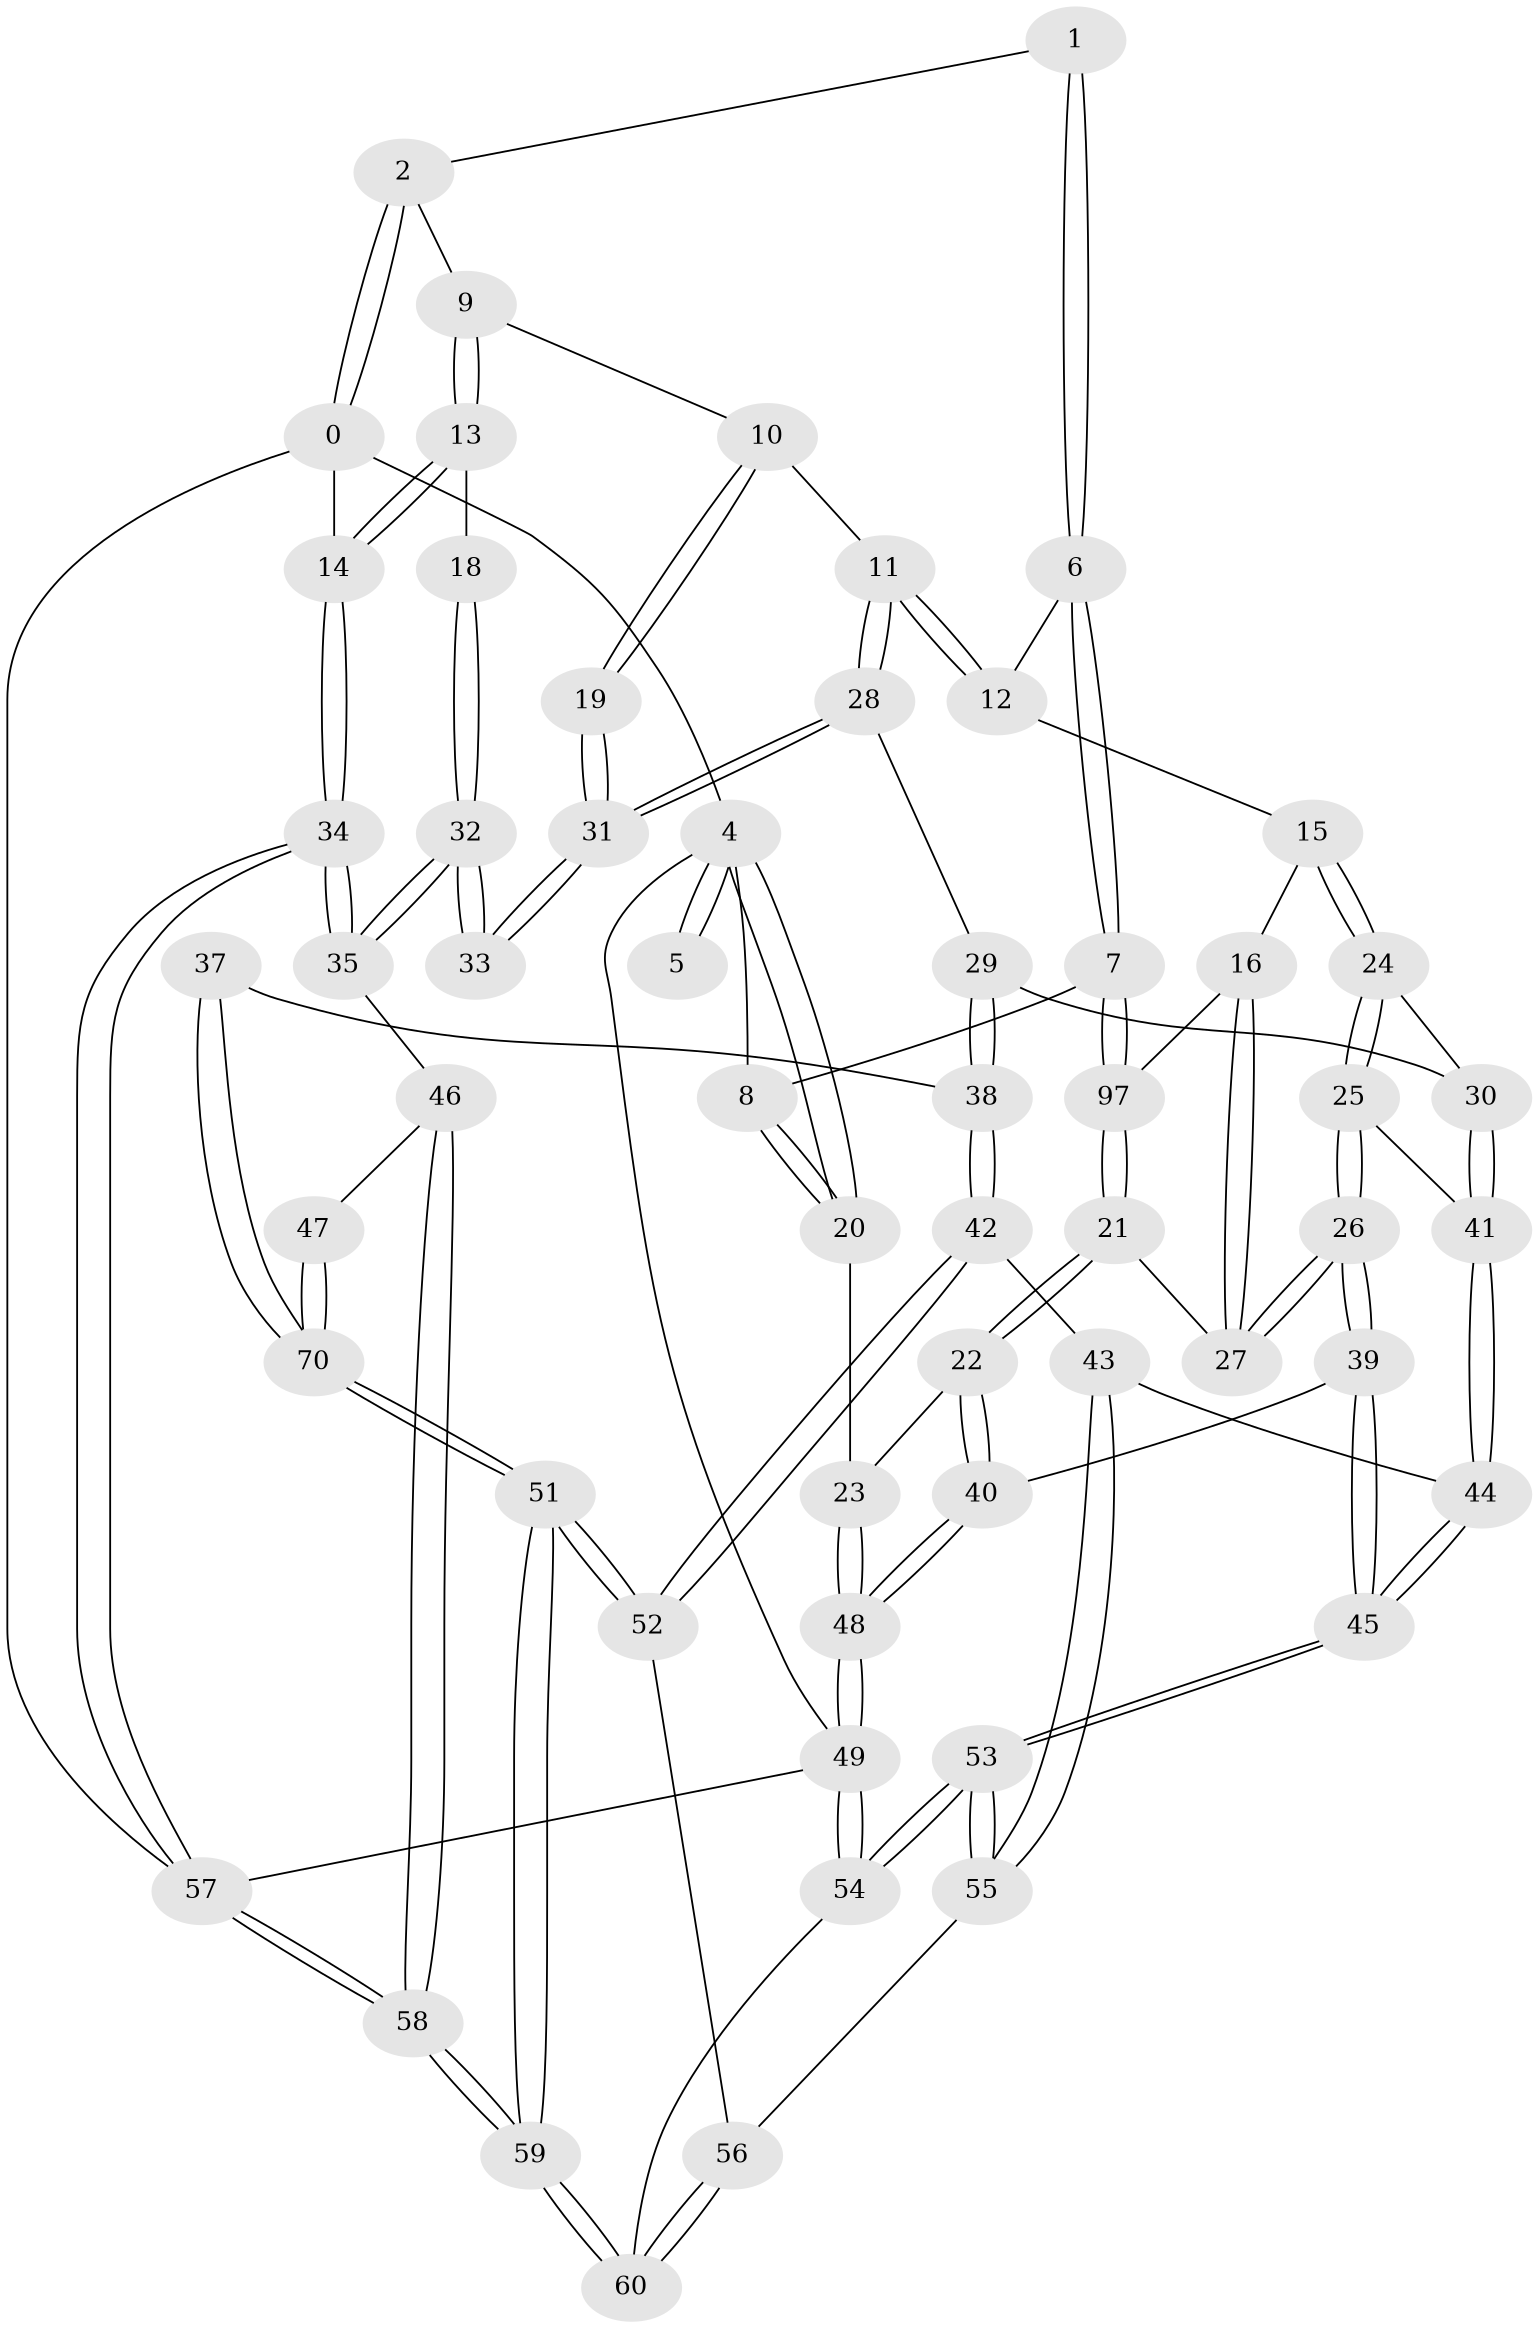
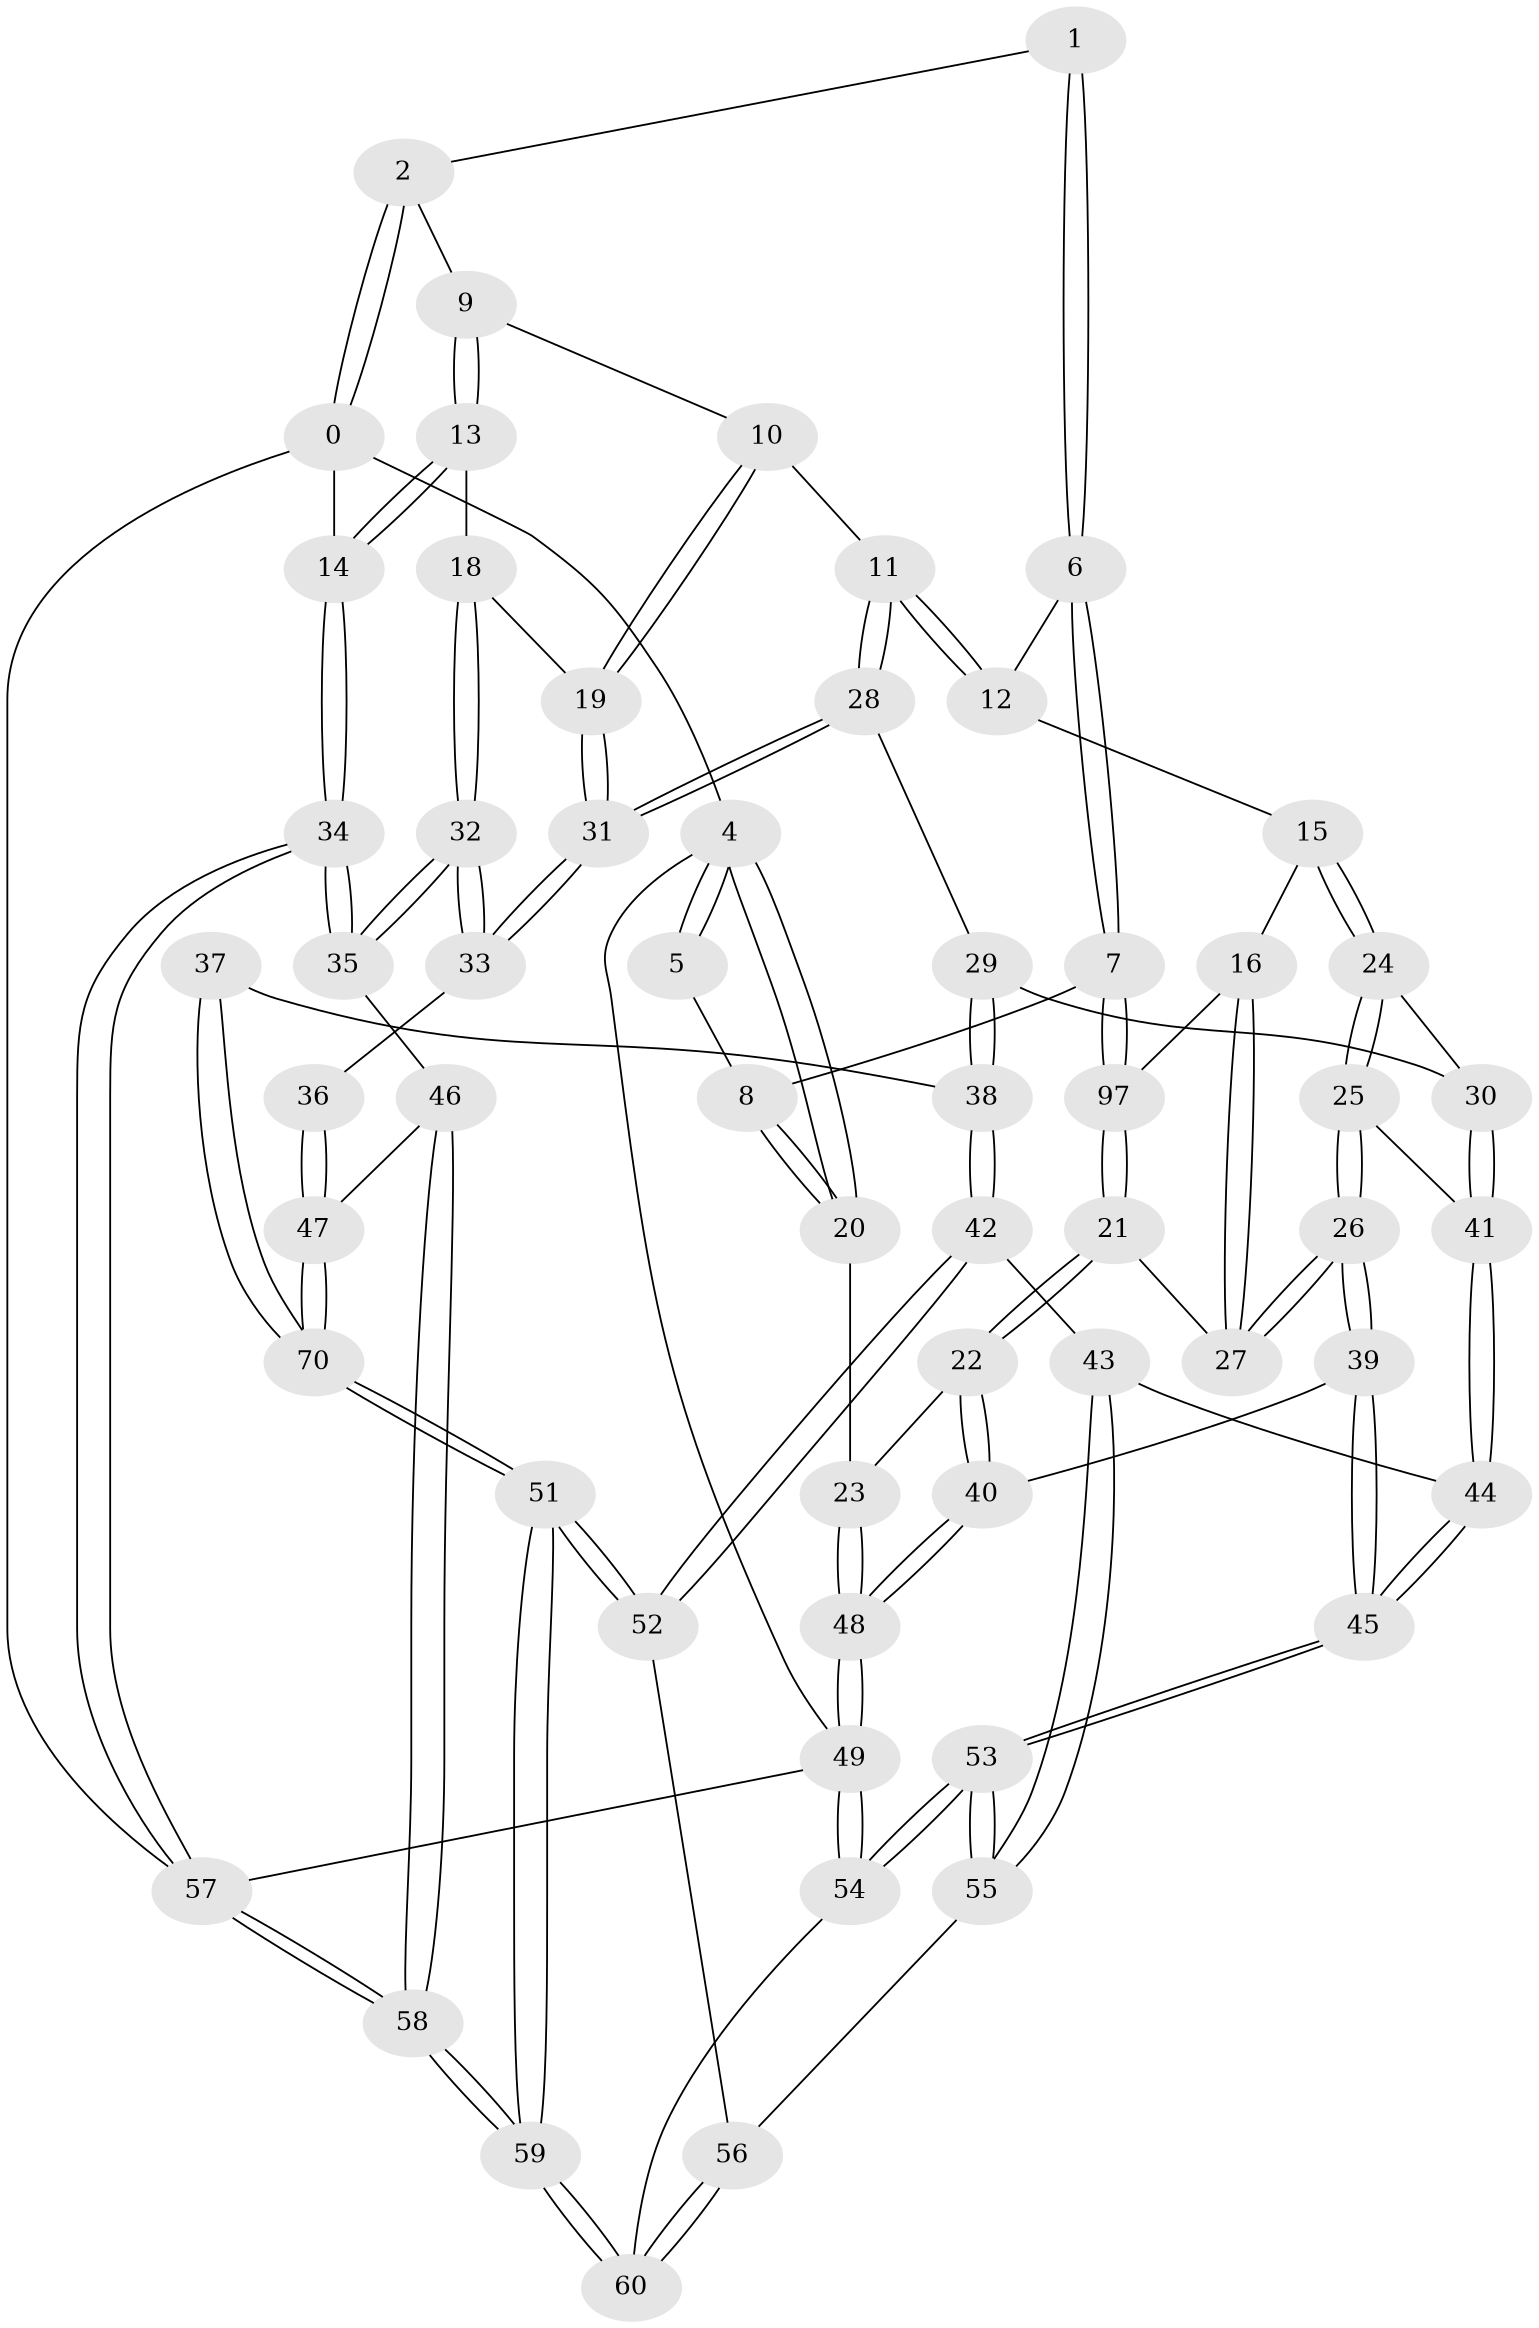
none -> (529, 635)
(746, 966) -> (712, 1032)
none -> (314, 1098)
